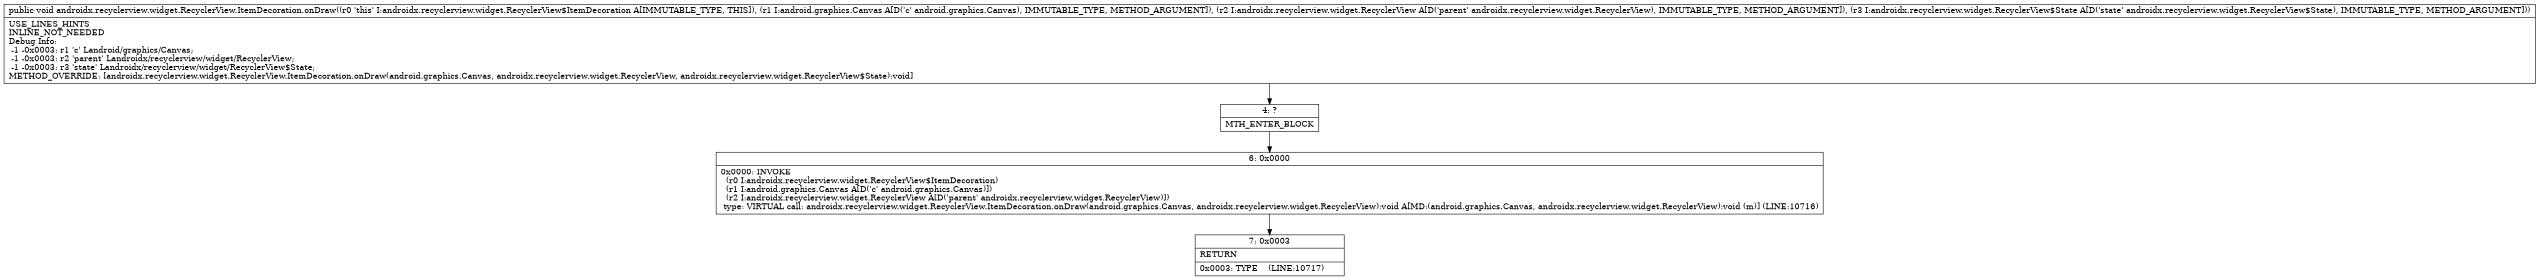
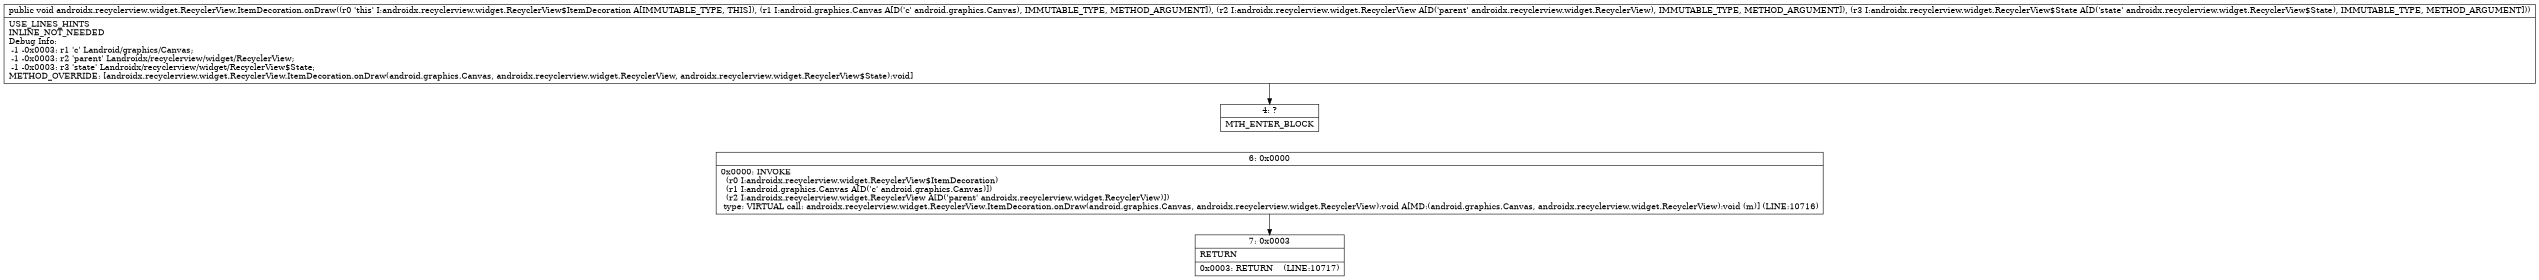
(1270, 139) -> none
(1262, 269) -> (1270, 269)
